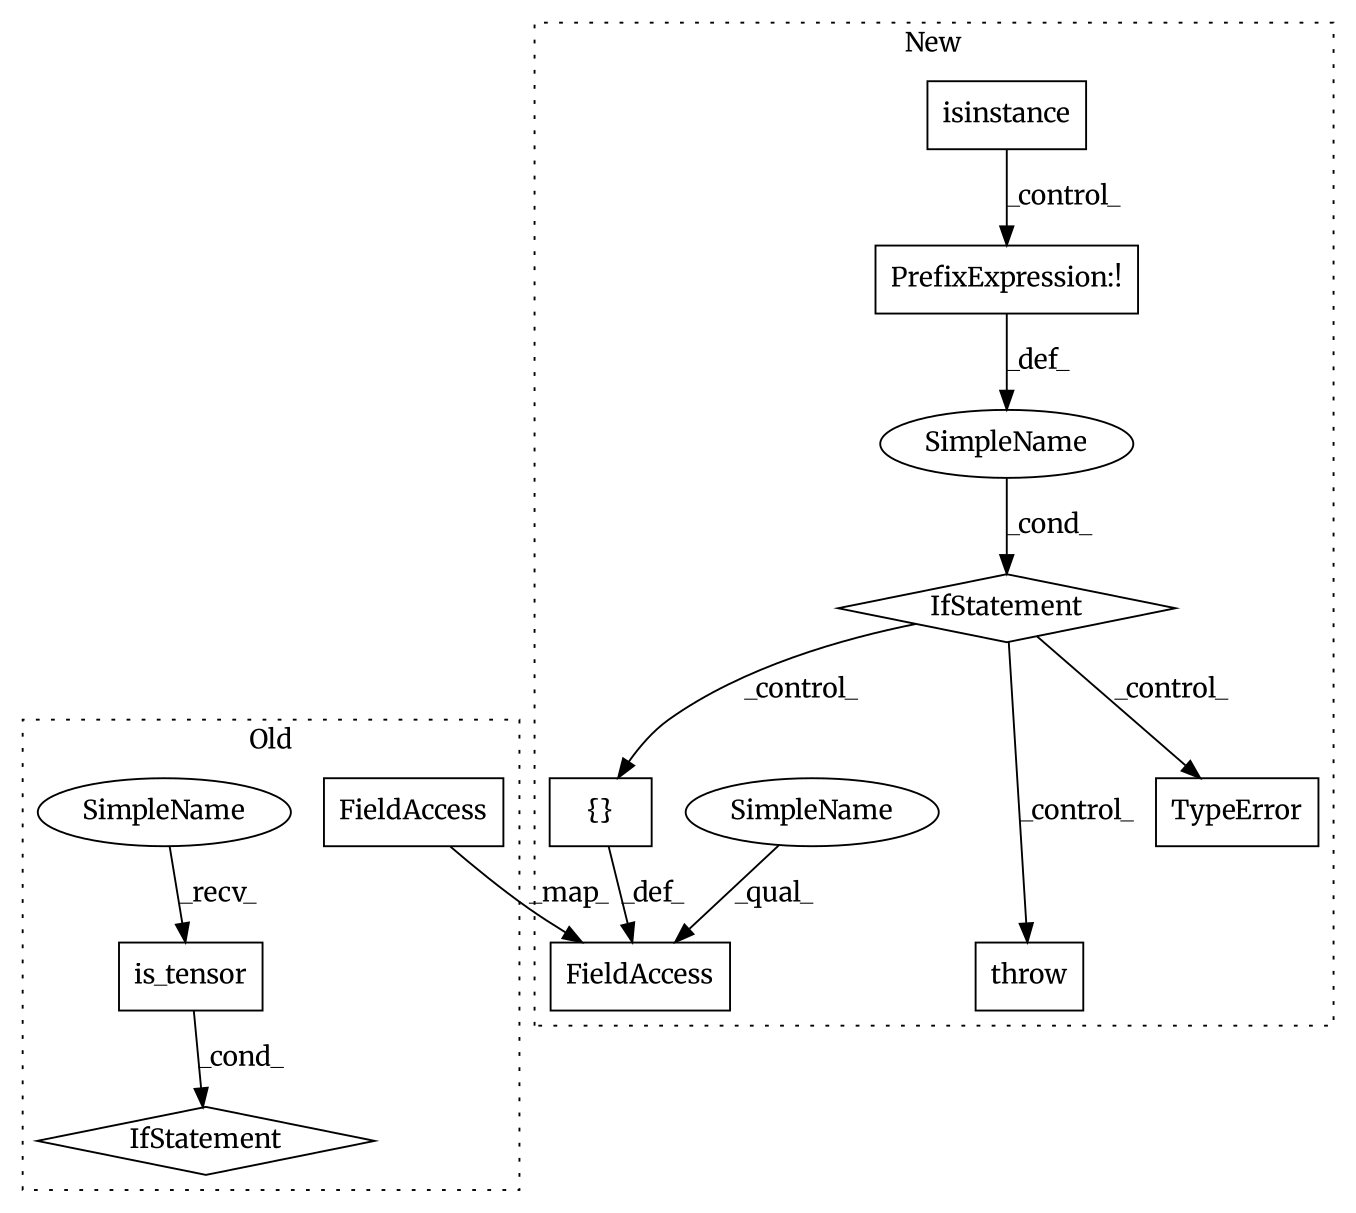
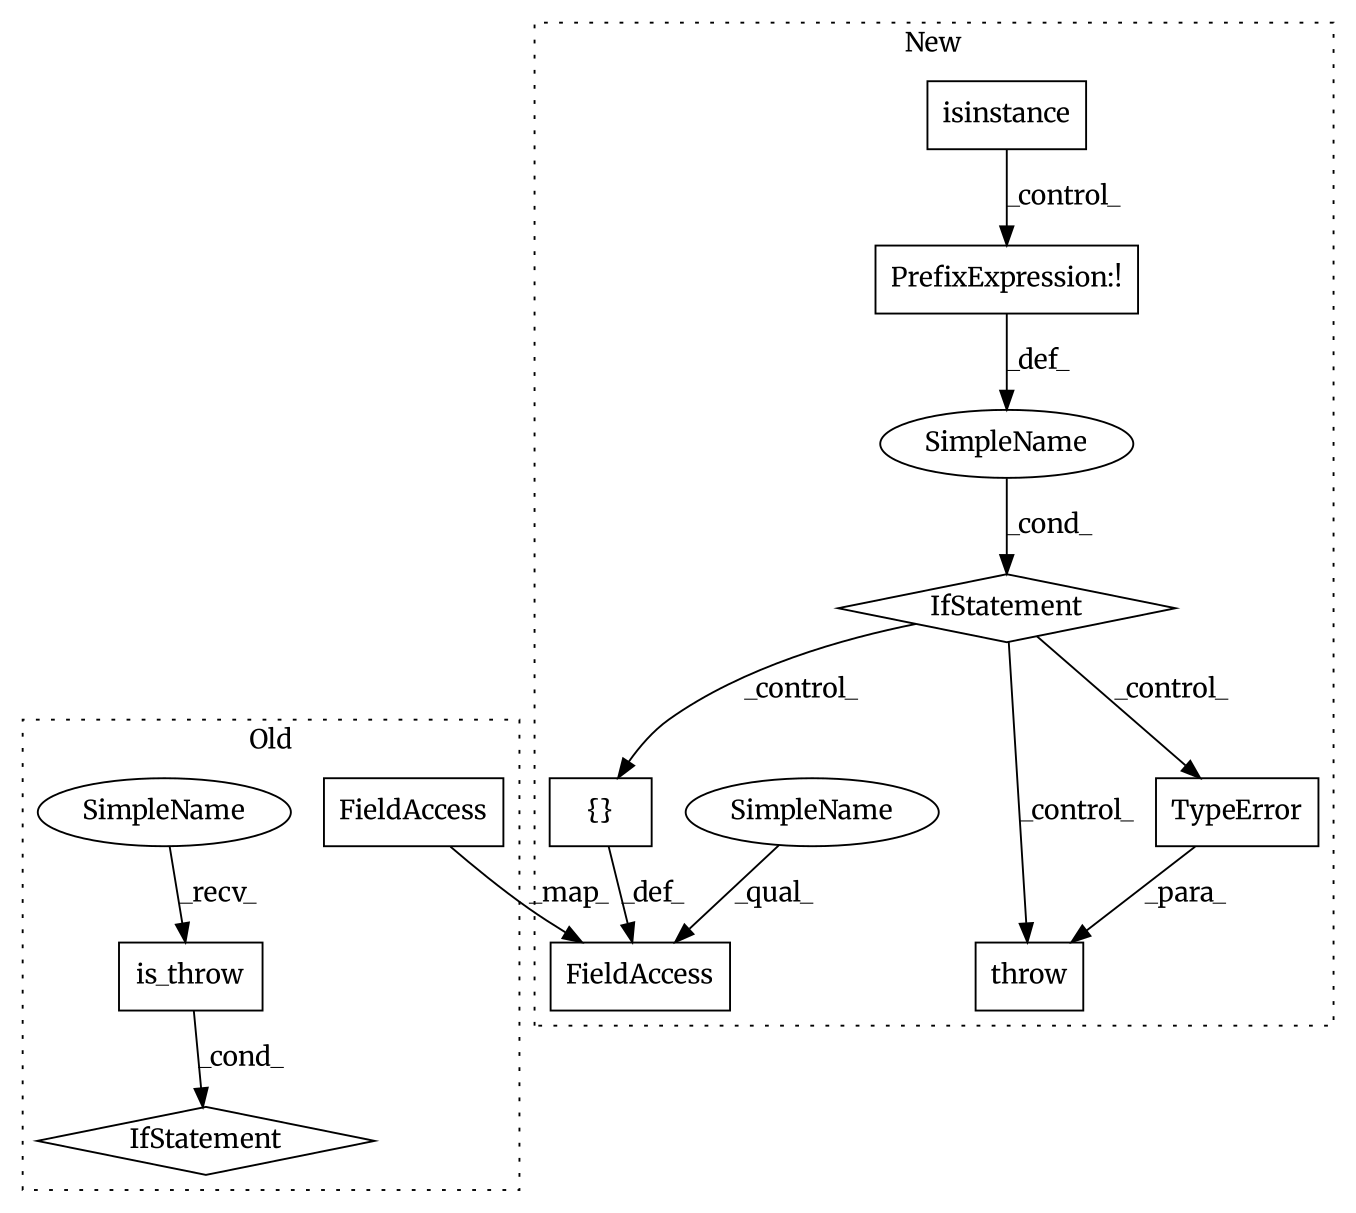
none -> (1141, 889)
(191, 977) -> (191, 977)
